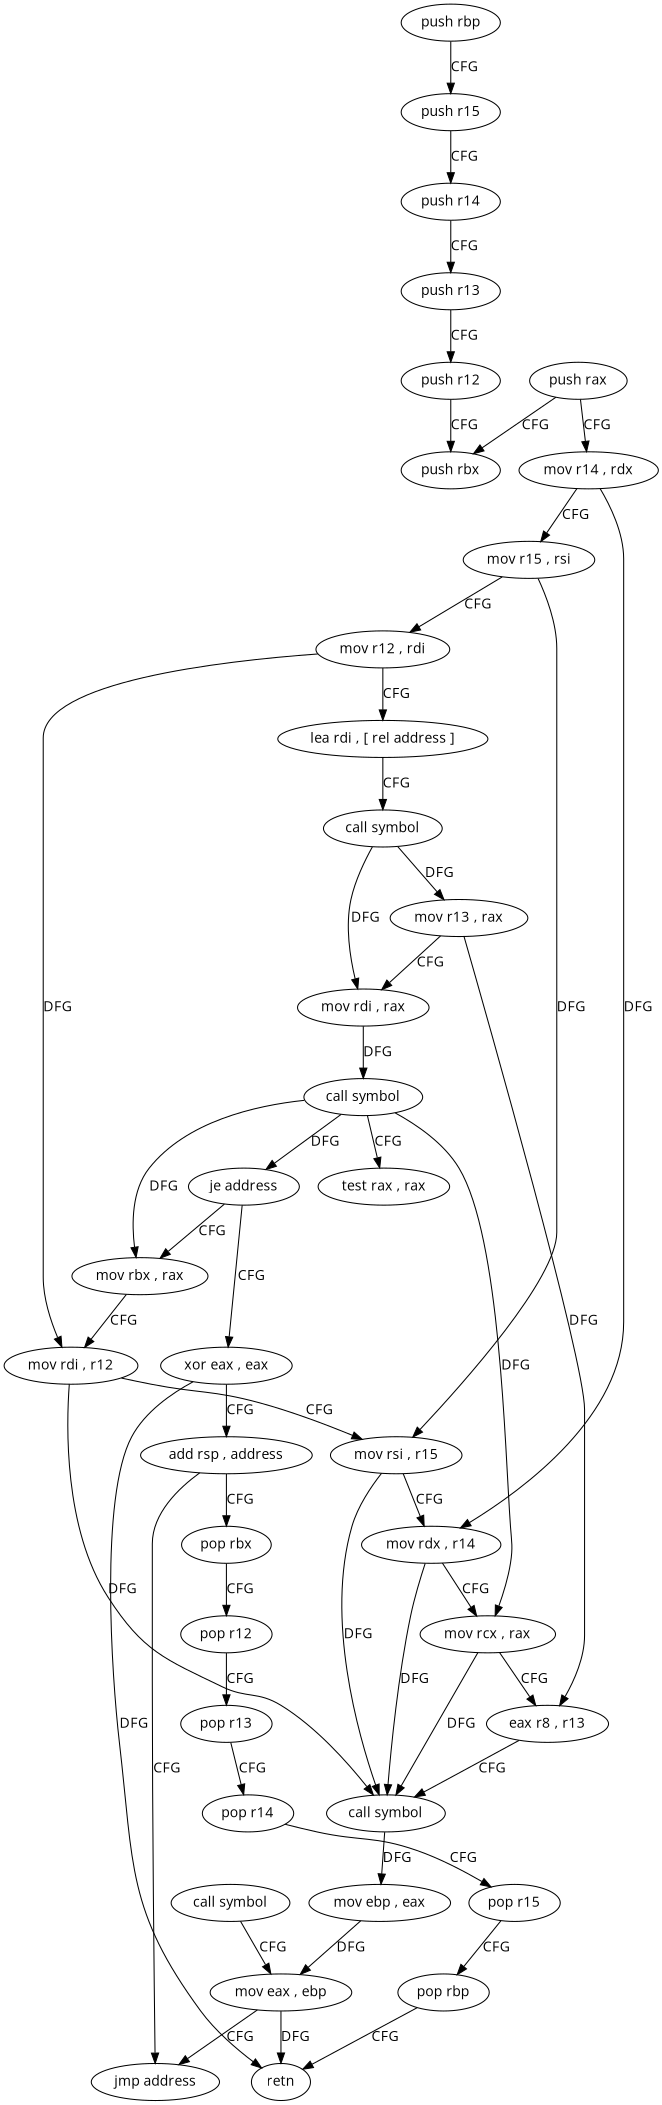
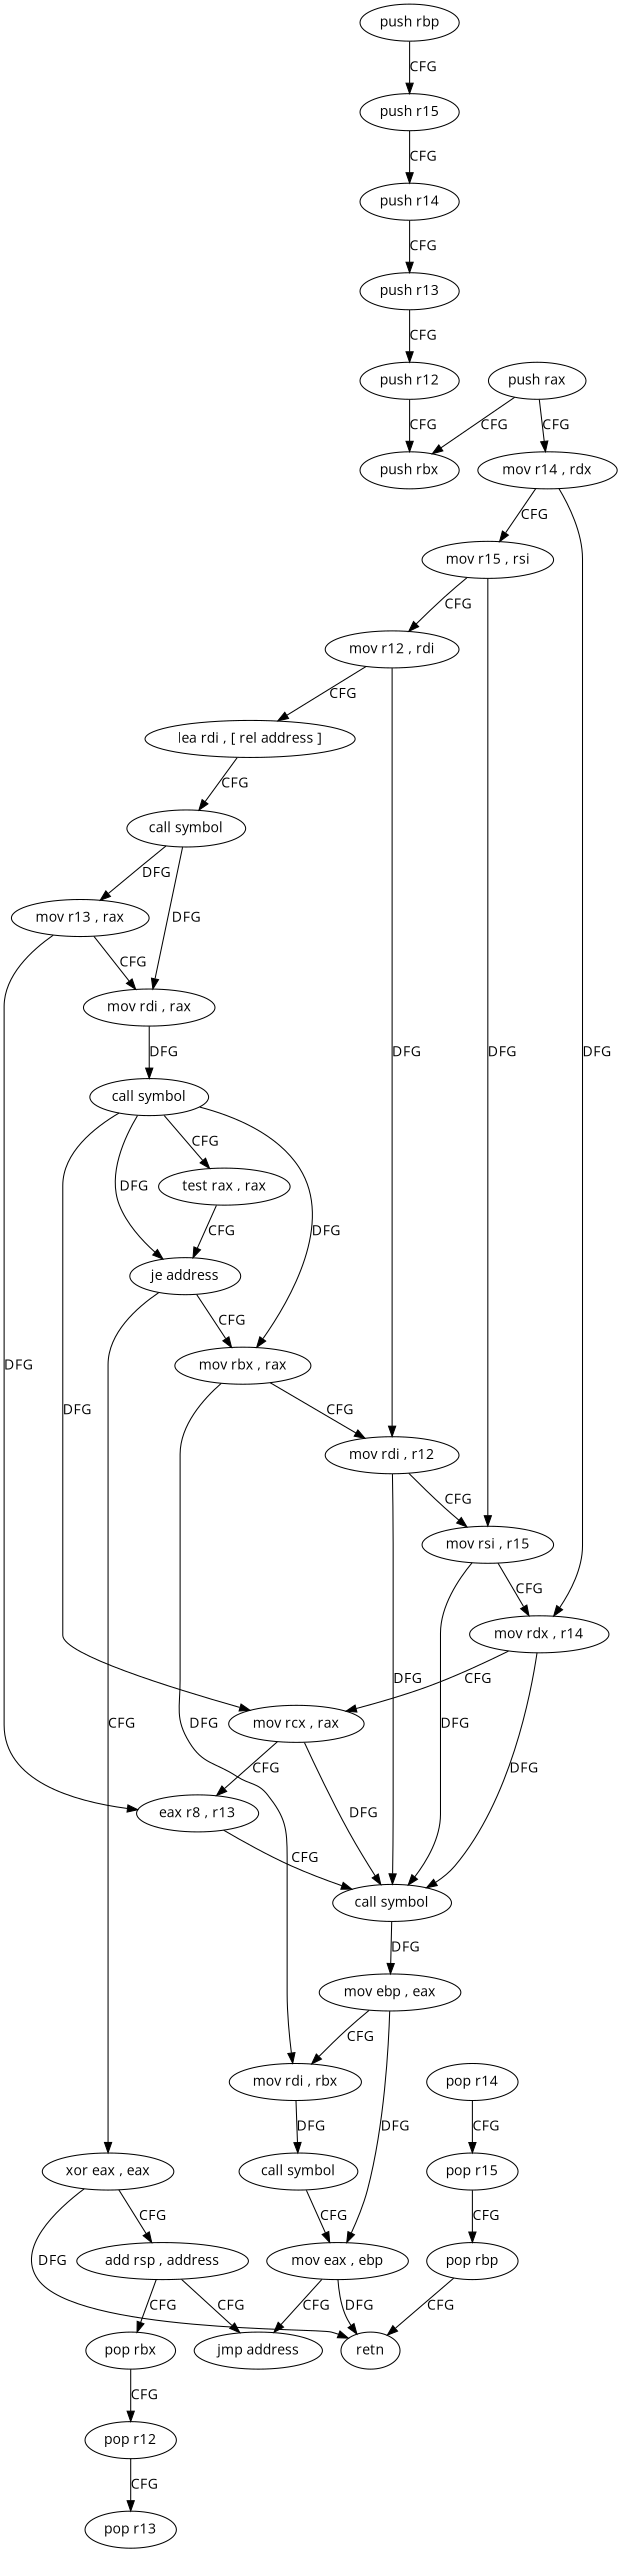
none -> (207, 1227)
(236, 1763) -> none
none -> (295, 2082)
